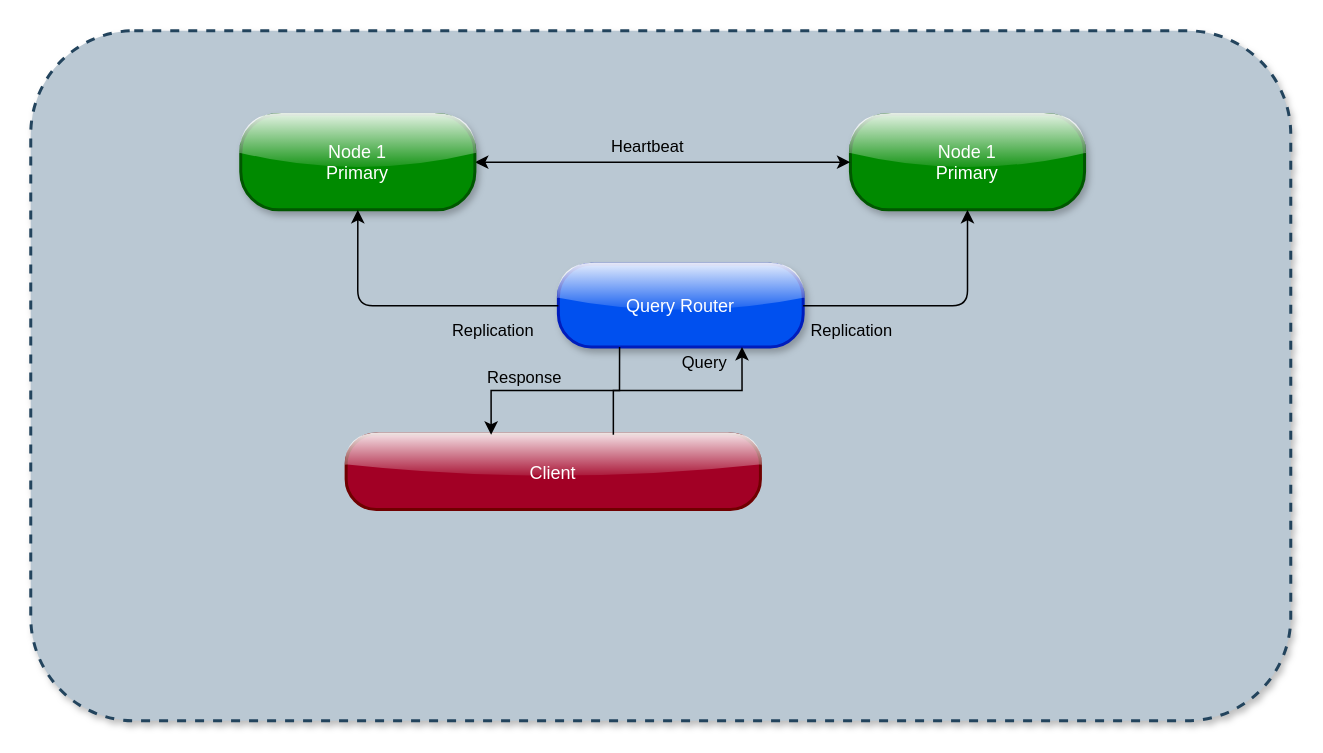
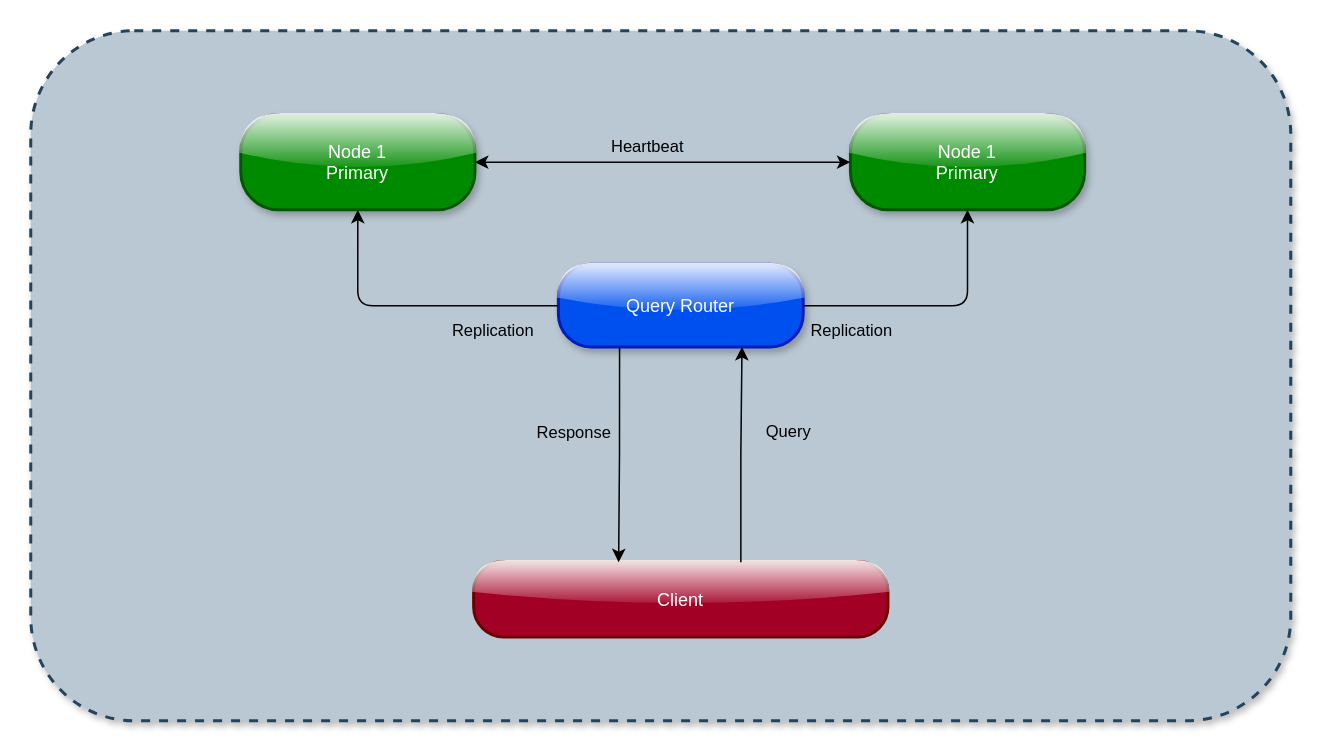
(553, 472) -> (681, 599)
